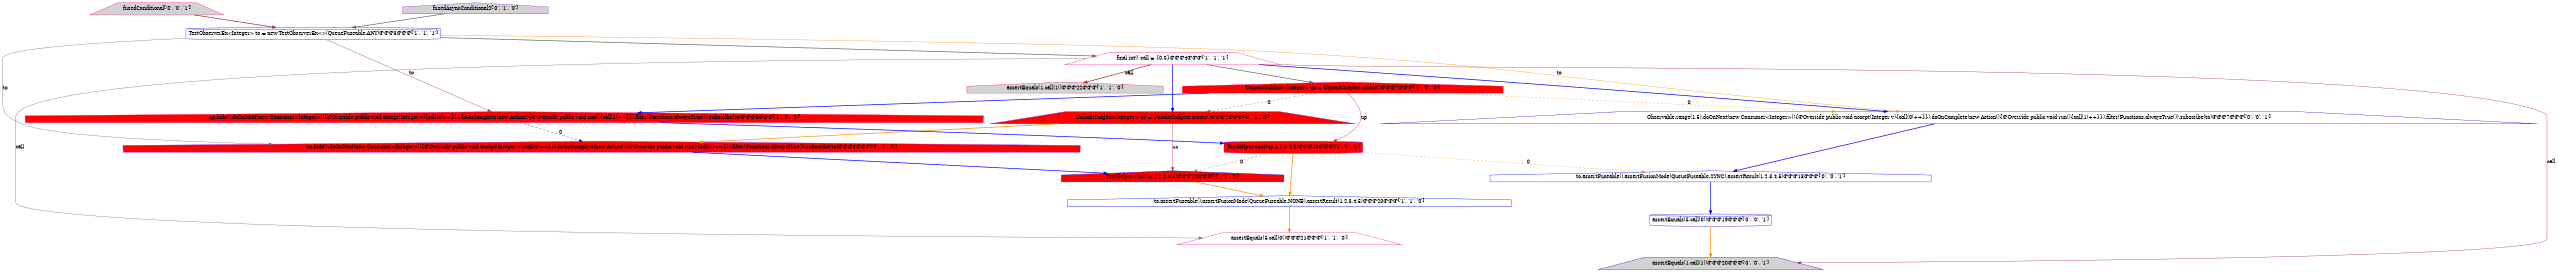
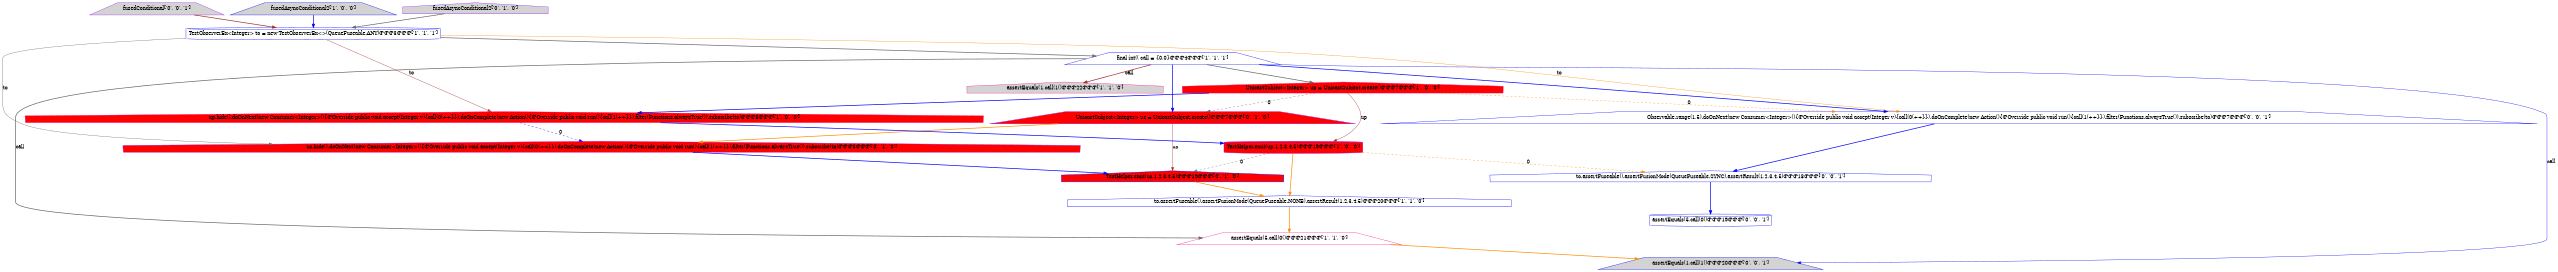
(157, 9) -> (157, 9)
none -> (313, 9)
(1173, 59) -> (1173, 59)
(2350, 86) -> (2350, 86)
(27, 205) -> (27, 205)
(1711, 240) -> (1513, 252)
